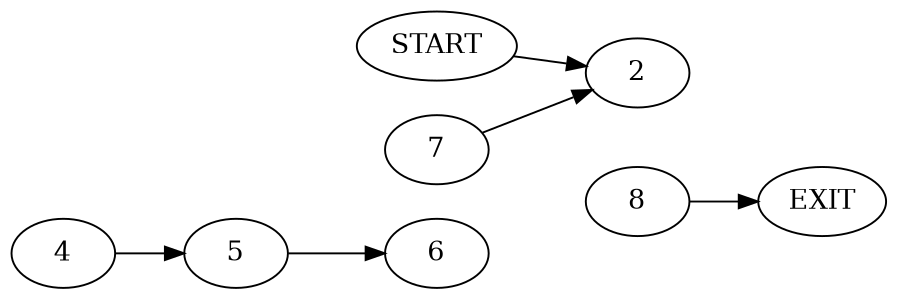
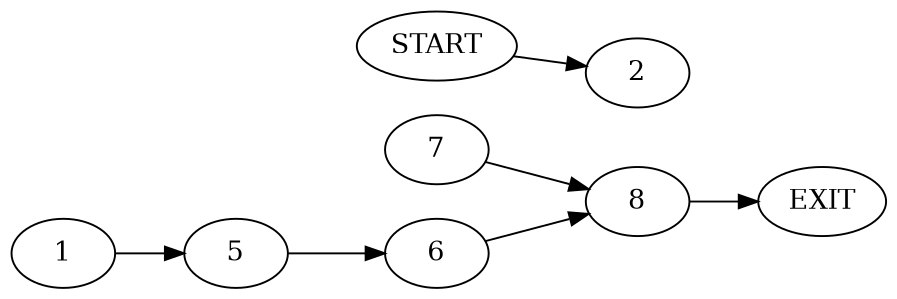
(528, 115) -> (527, 173)
none -> (527, 230)
(63, 253) -> (63, 253)
